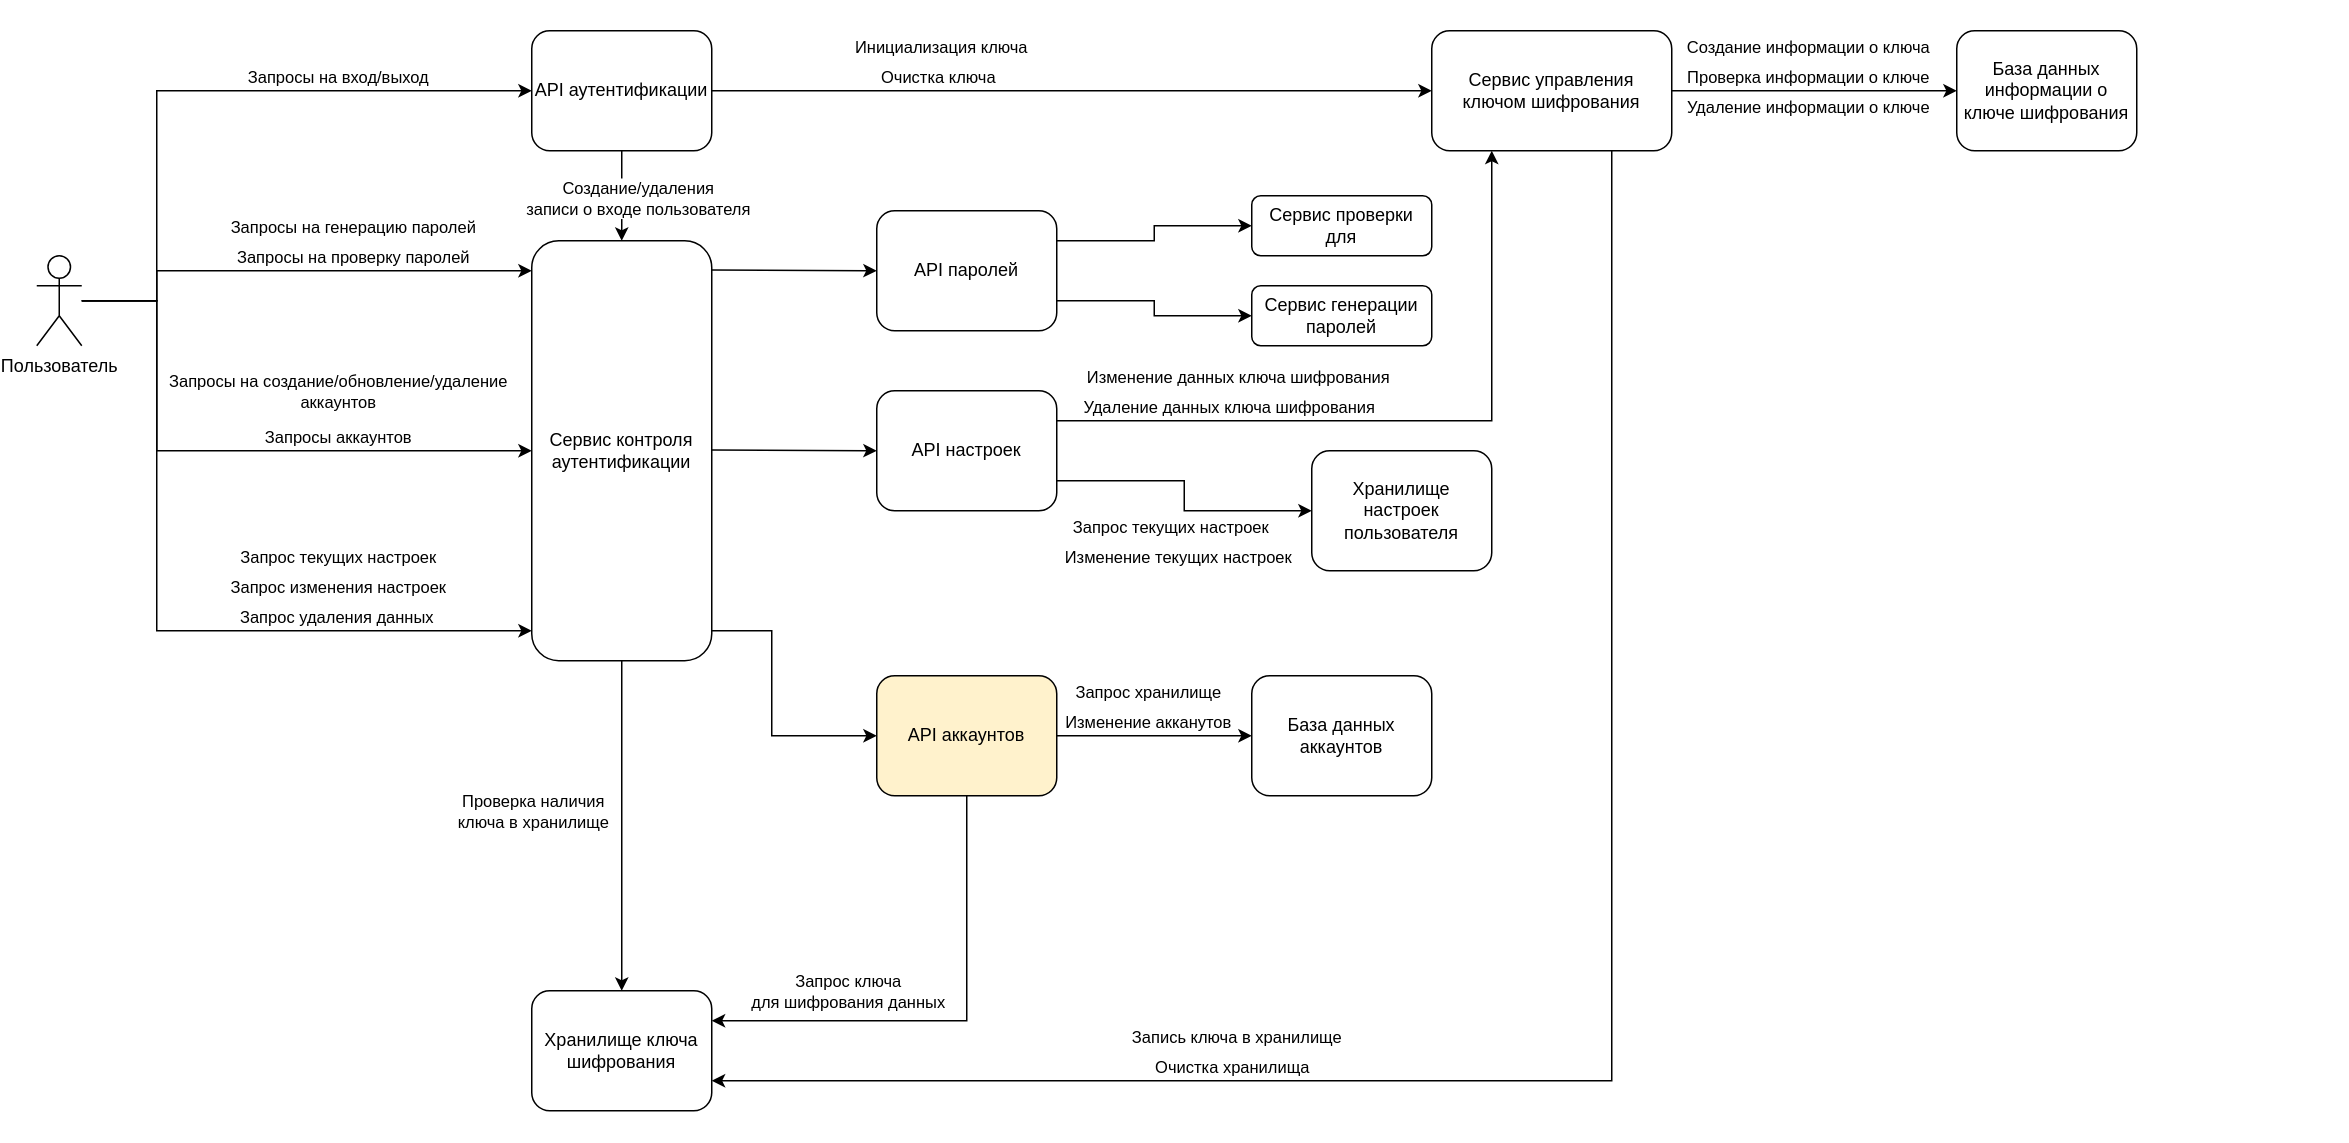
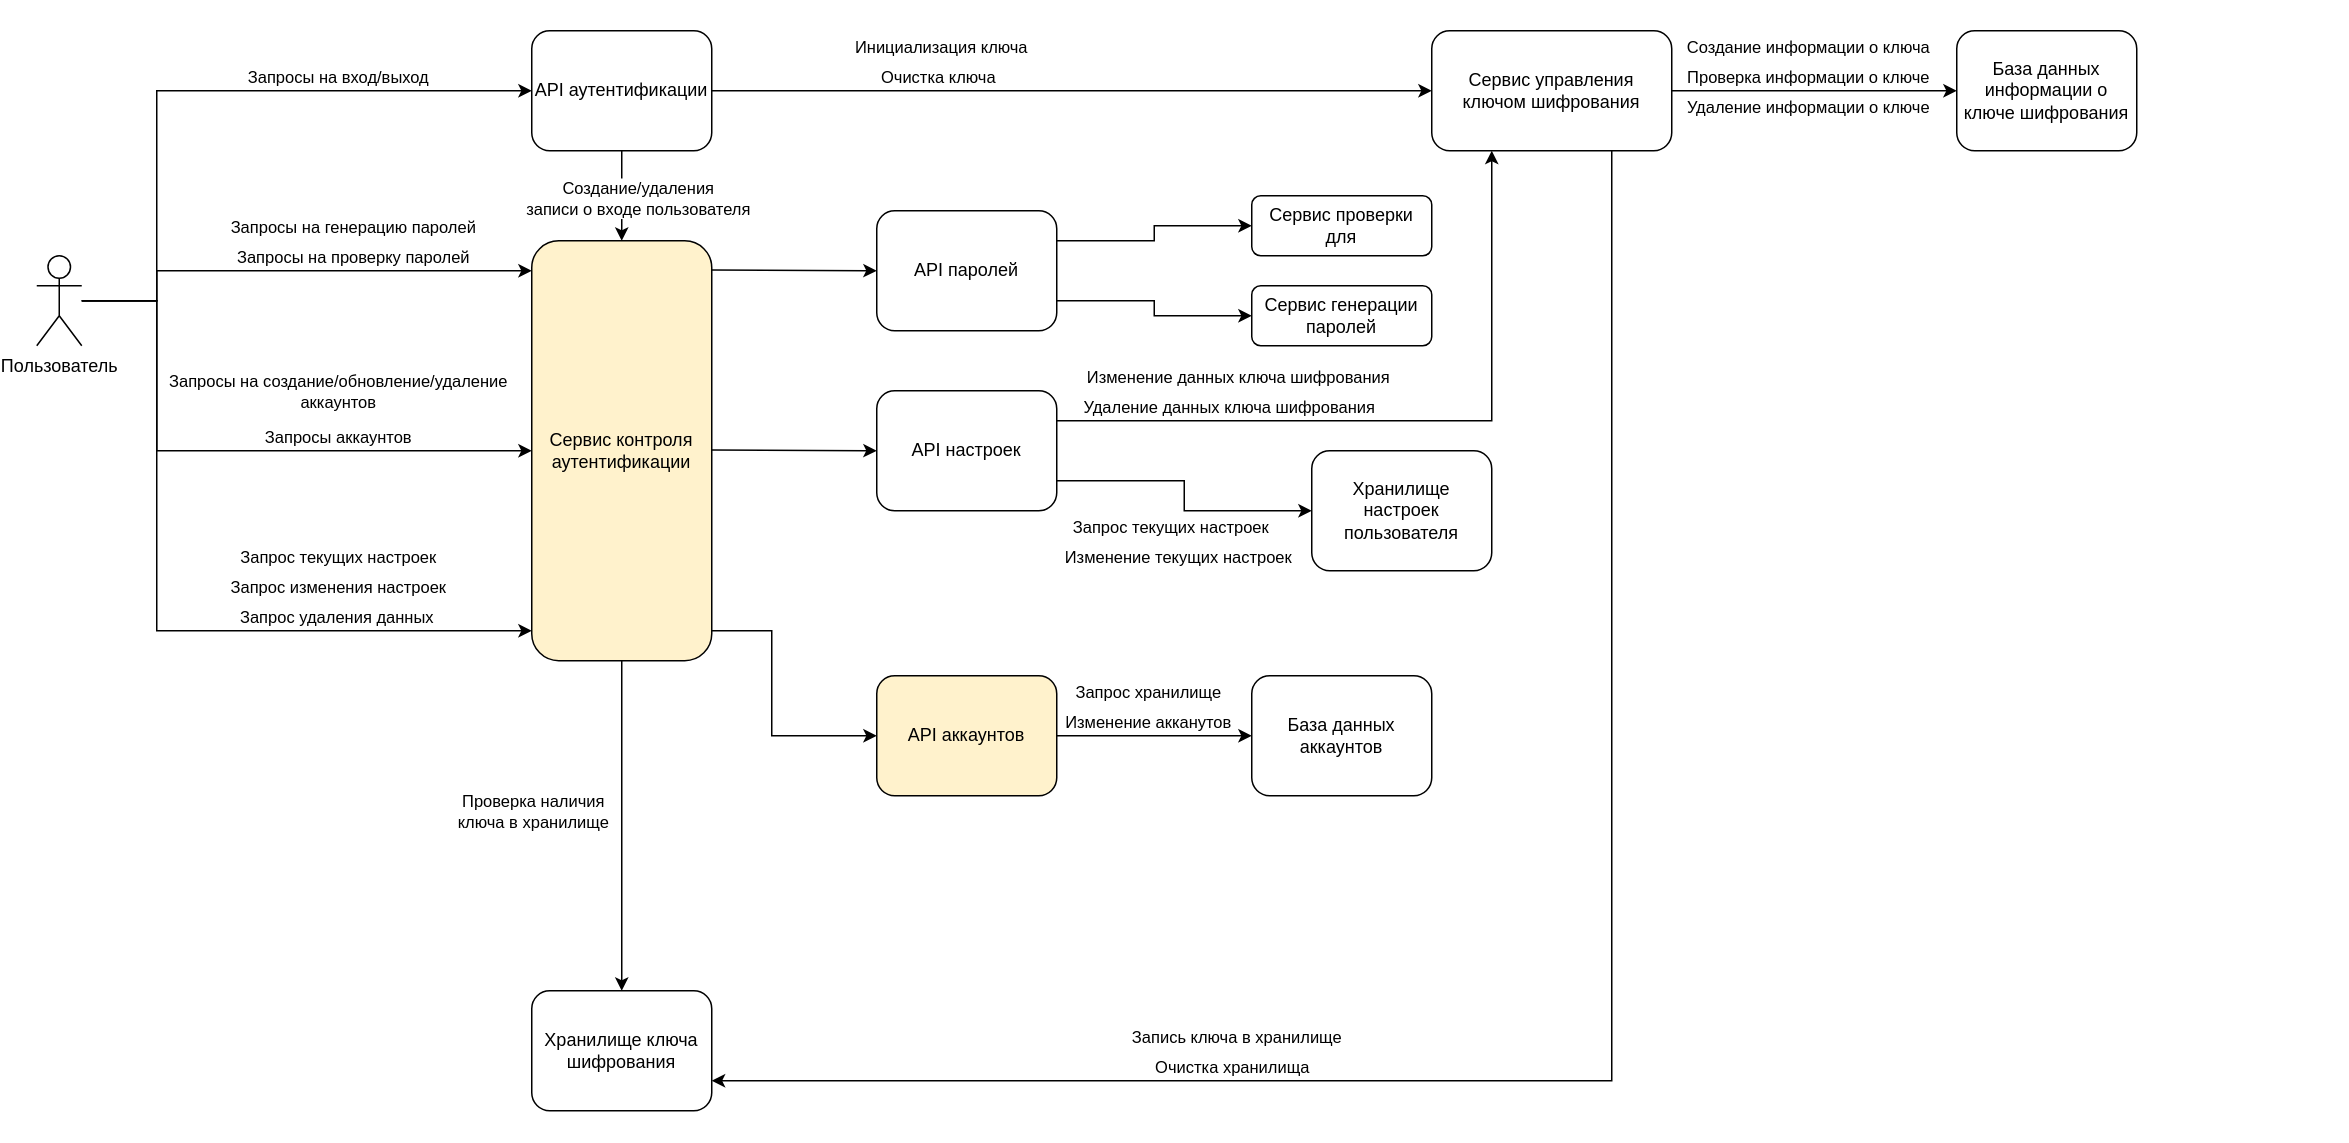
(622, 451) -> (622, 451)
(957, 1021) -> none
